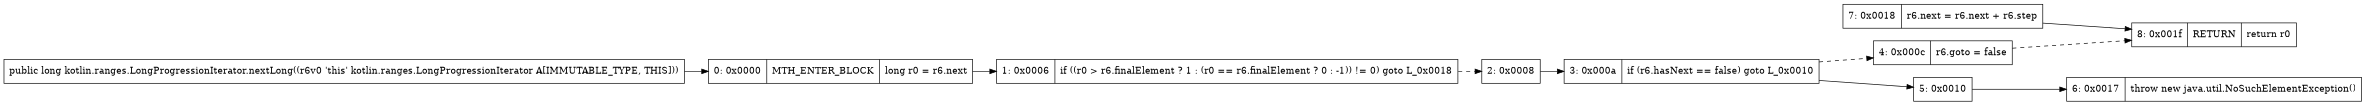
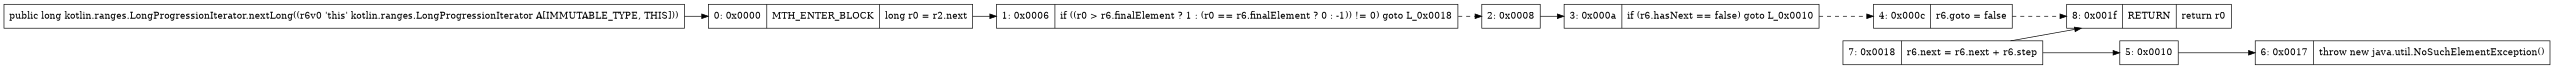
(926, 71) -> (926, 16)
(1863, 84) -> (2078, 53)
